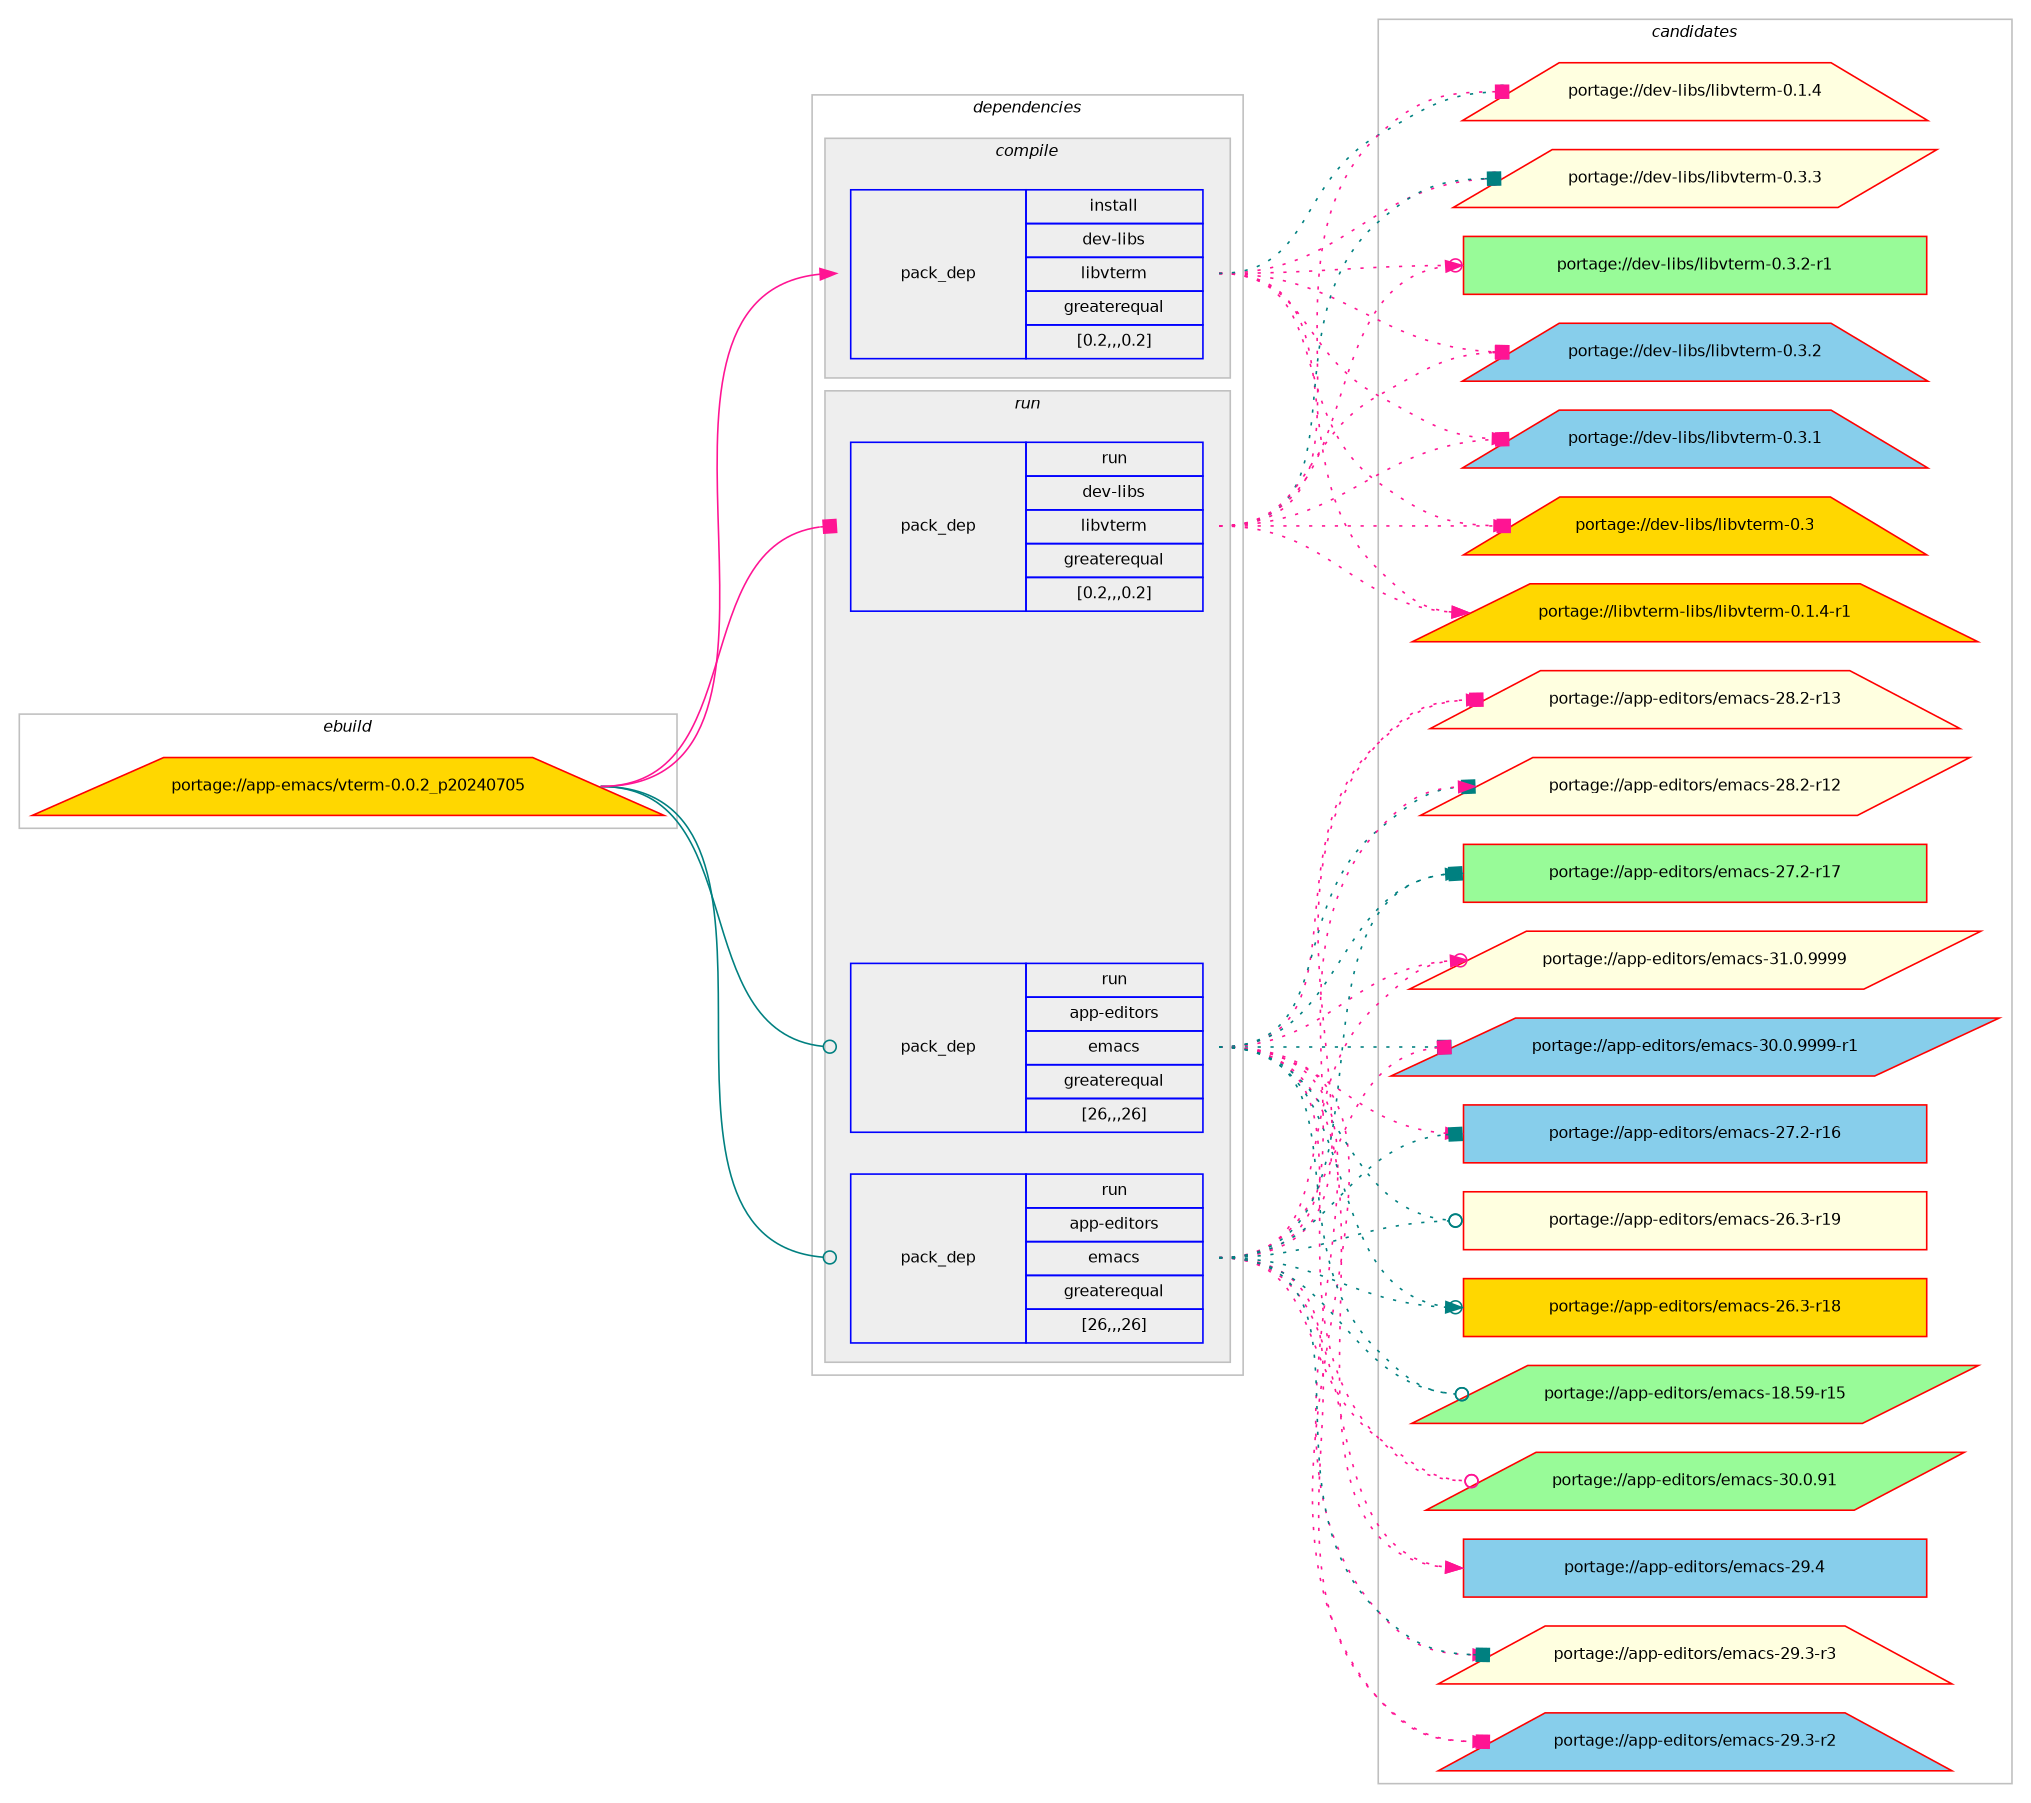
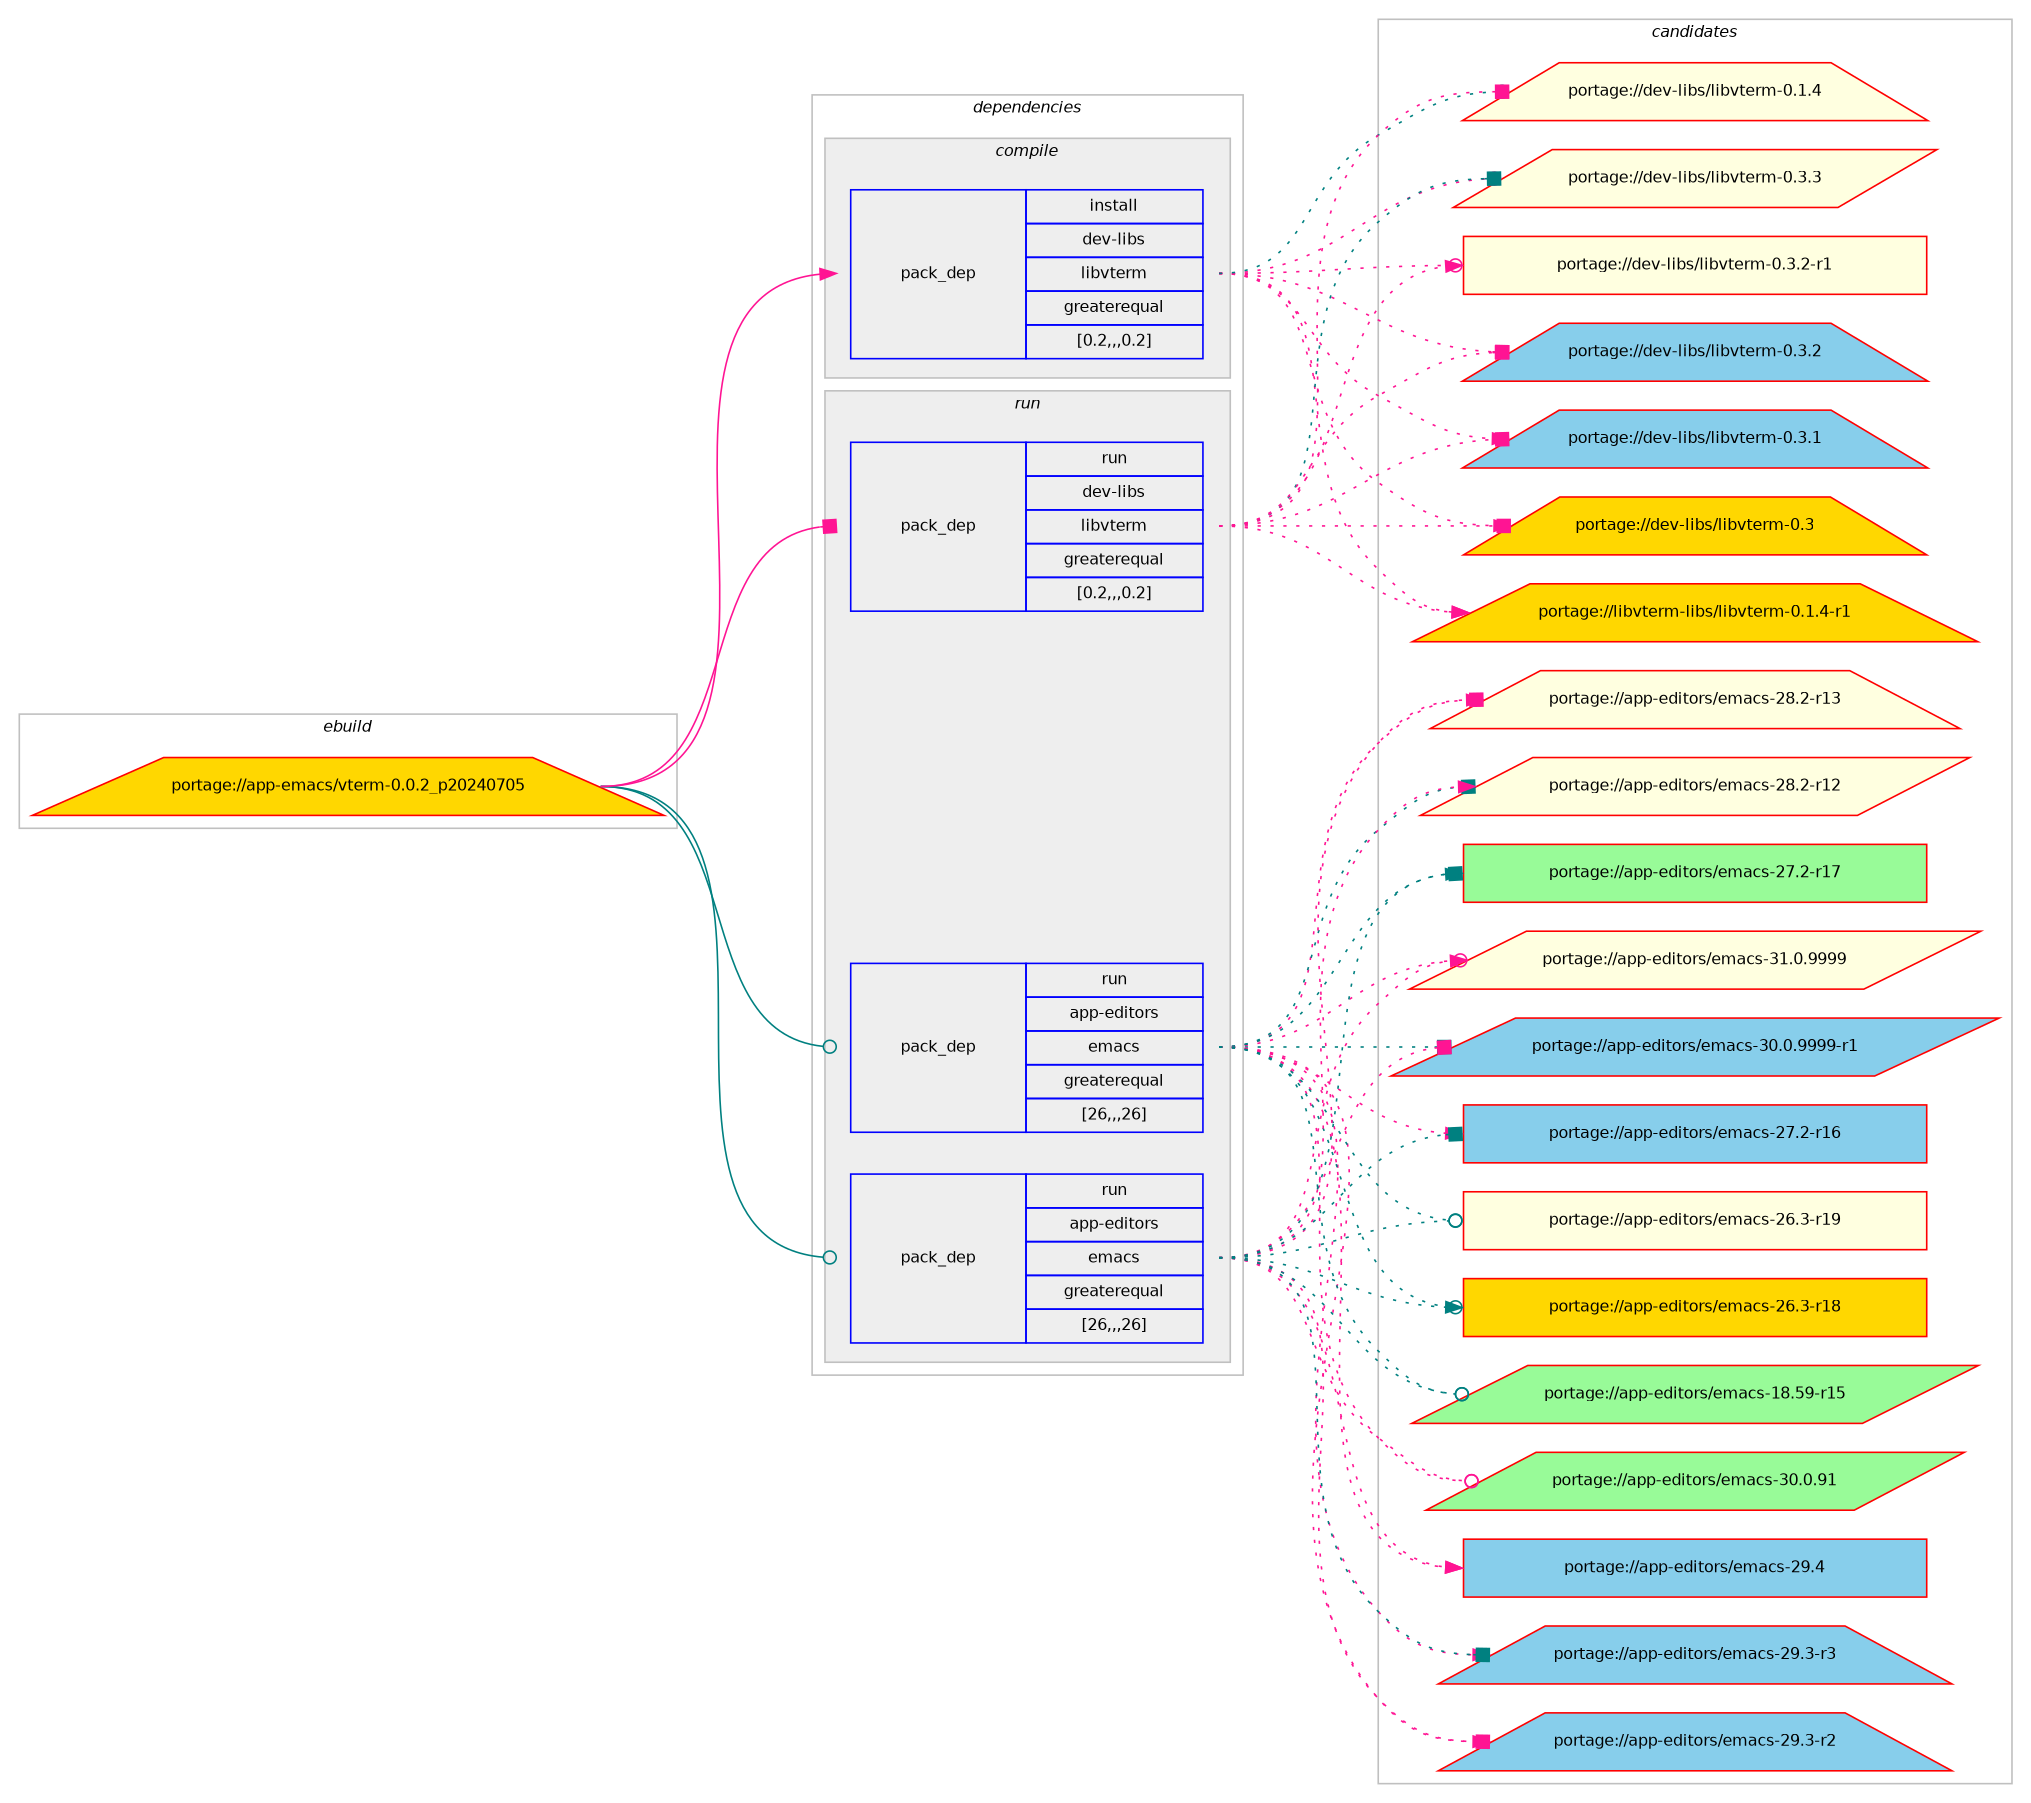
(1695, 265) -> (1695, 265)
(1695, 1655) -> (1695, 1655)
